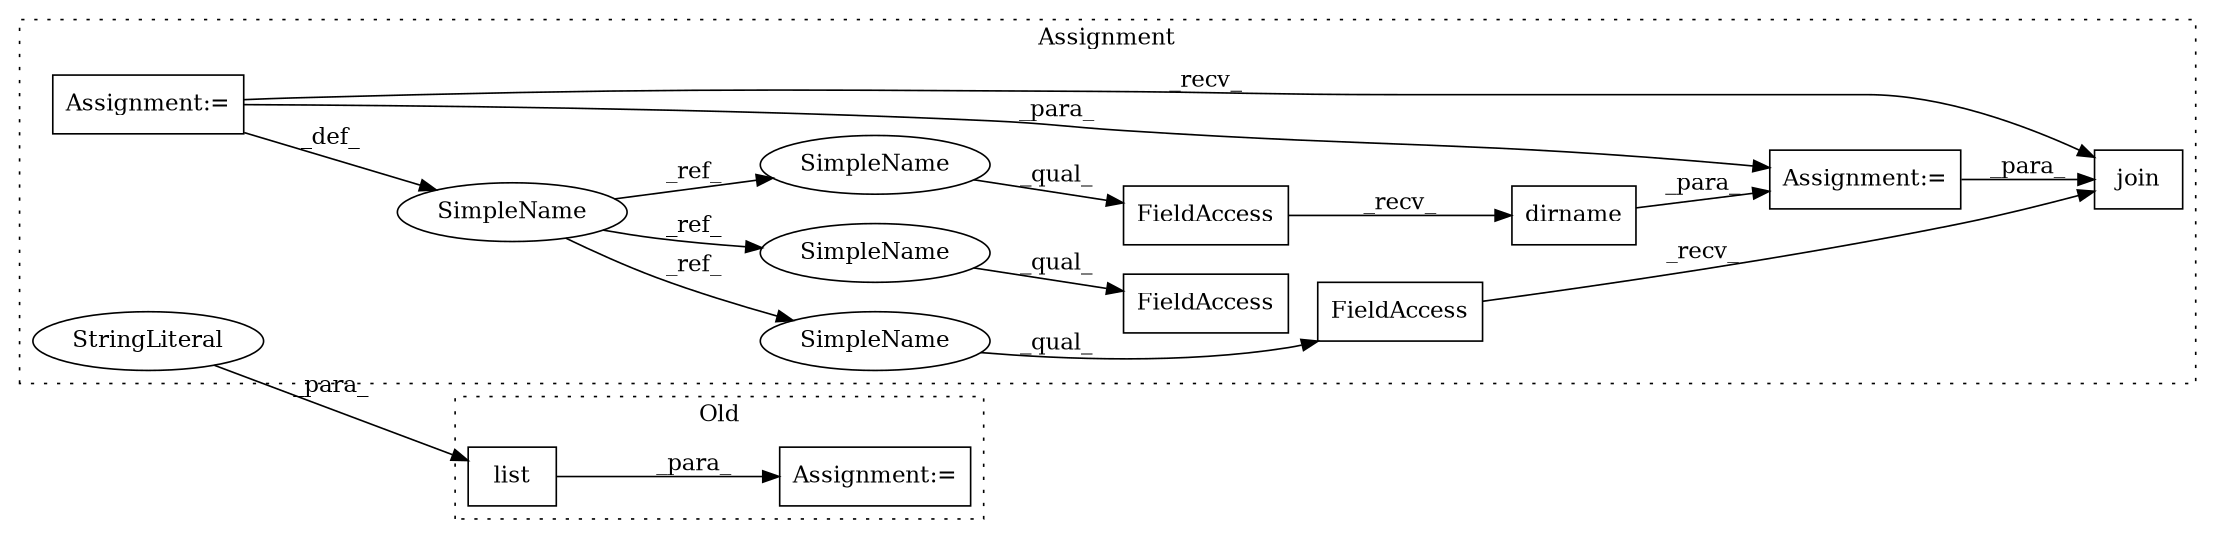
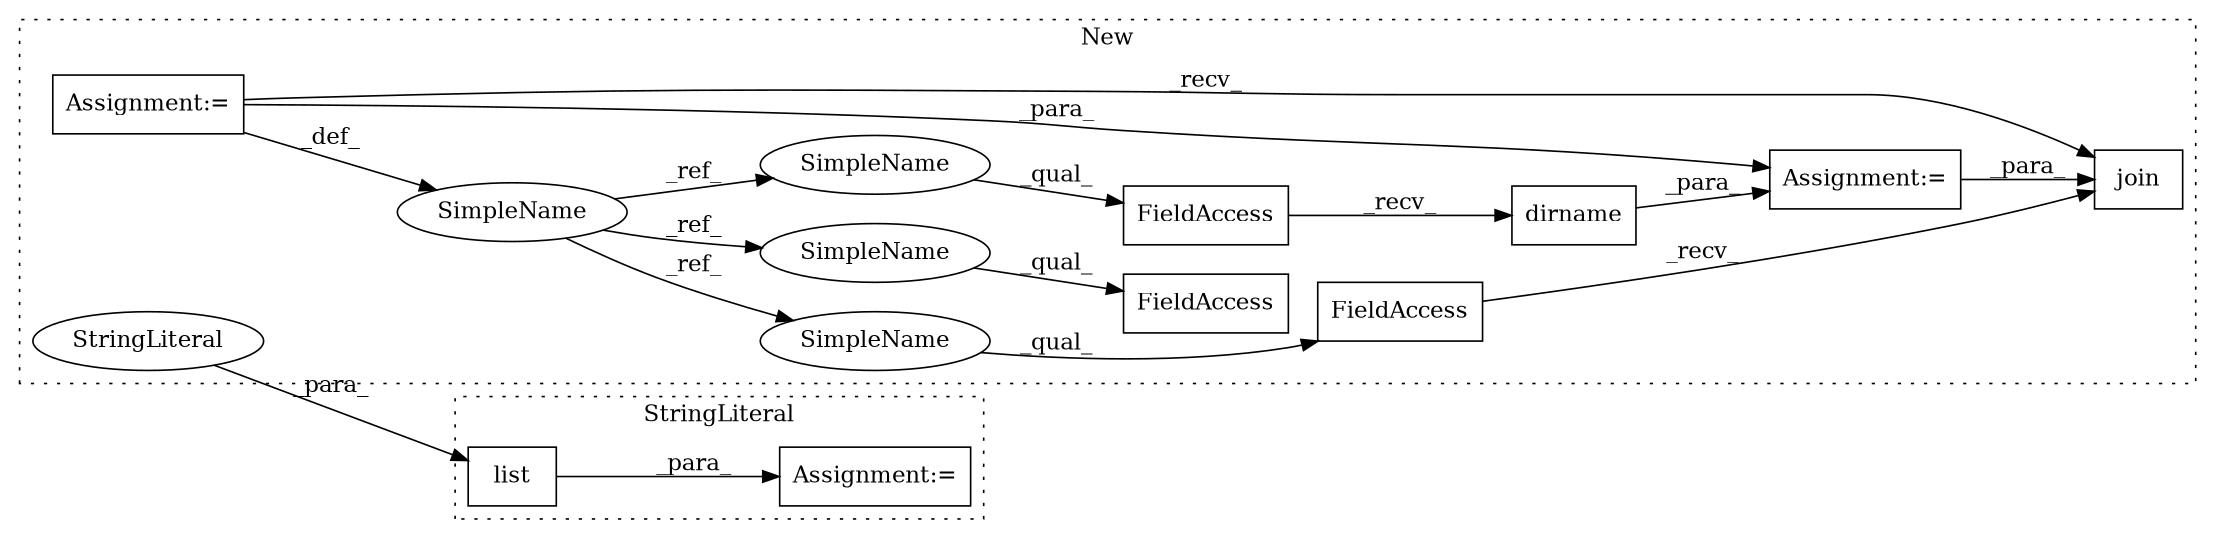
(1108, 38) -> (1108, 38)
(719, 415) -> (719, 415)
